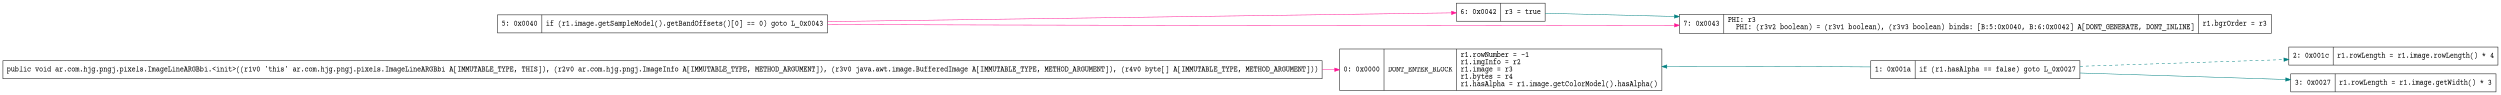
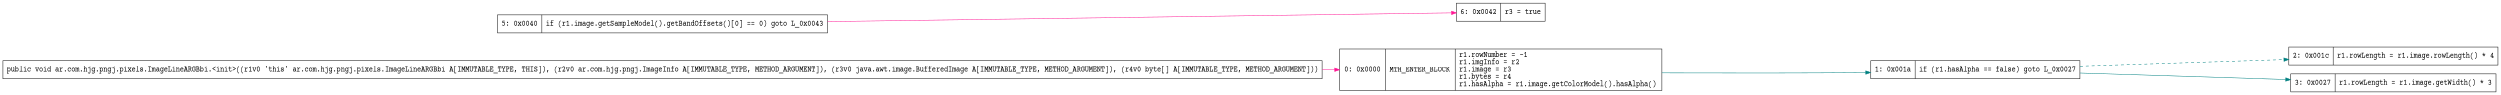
(1975, 24) -> none
(1769, 66) -> (1764, 73)
(1420, 69) -> (1420, 69)
